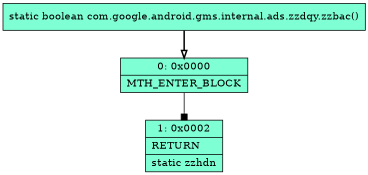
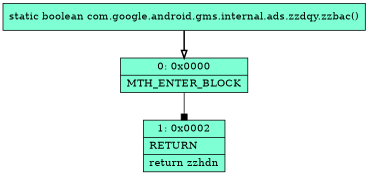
(184, 163) -> (184, 163)
